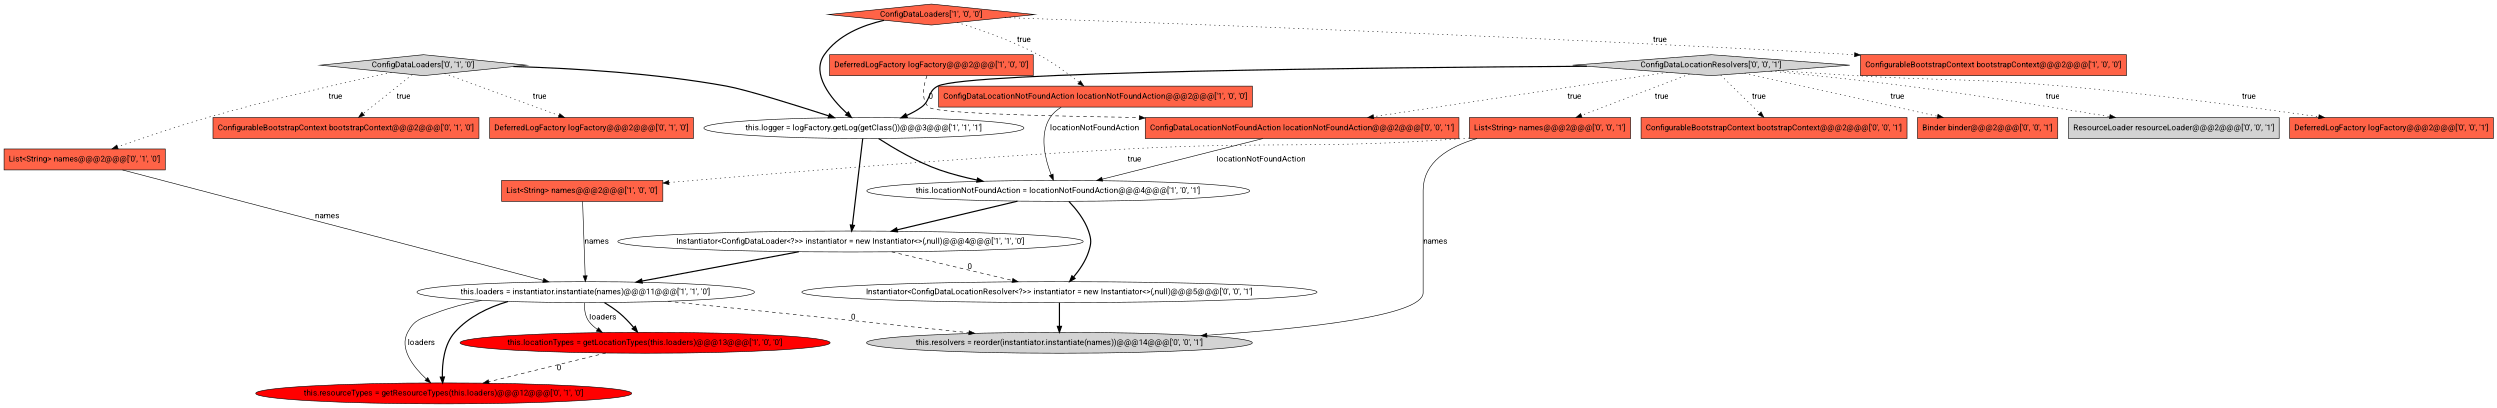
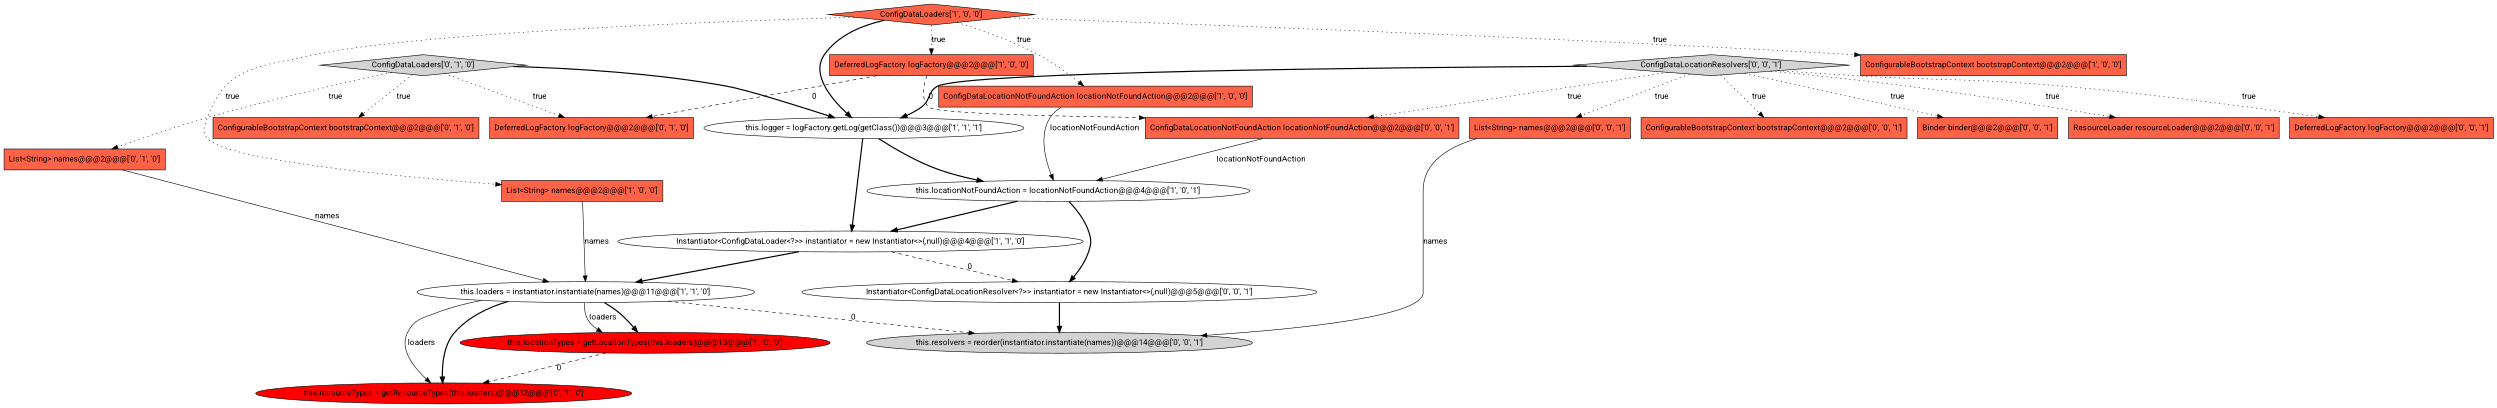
none -> (931, 37)
none -> (776, 94)
(2174, 128) -> (2174, 128)
(1069, 152) -> (361, 47)
